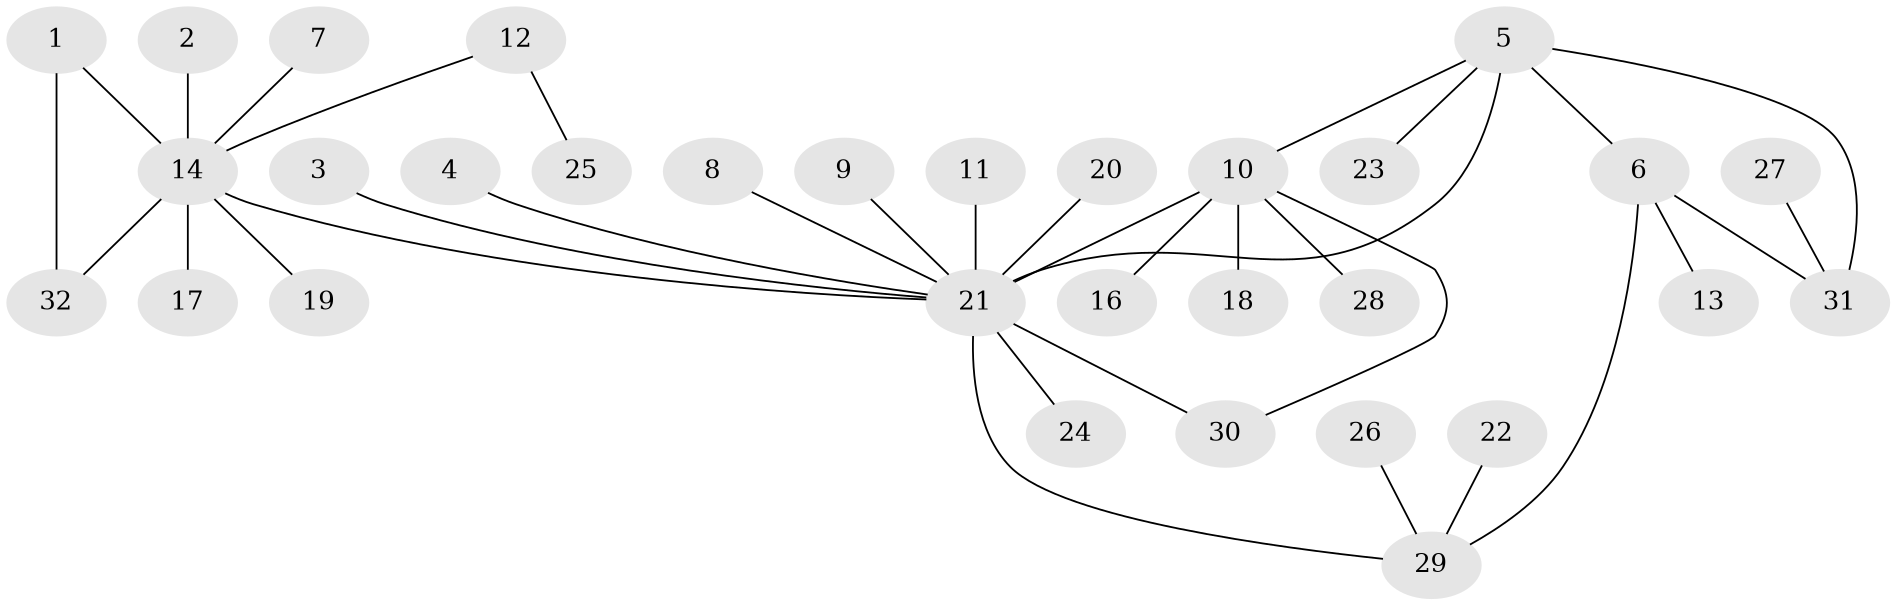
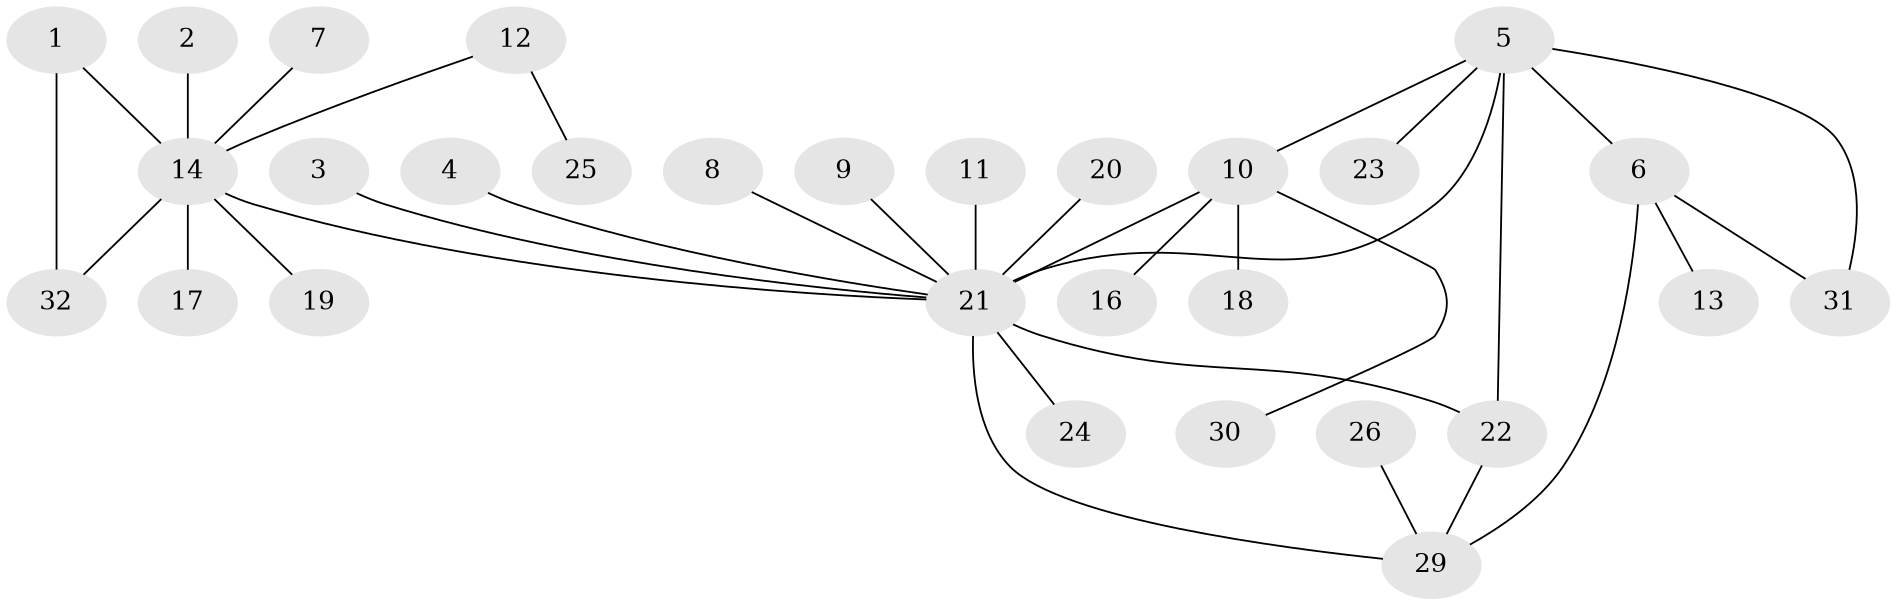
(1771, 171) -> none
none -> (1501, 237)
(1370, 303) -> none
(1100, 368) -> (1236, 368)
